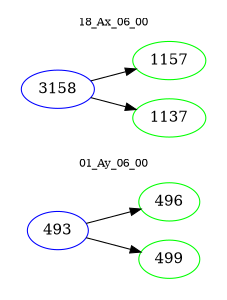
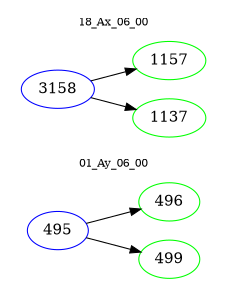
(58, 231) -> (58, 231)
